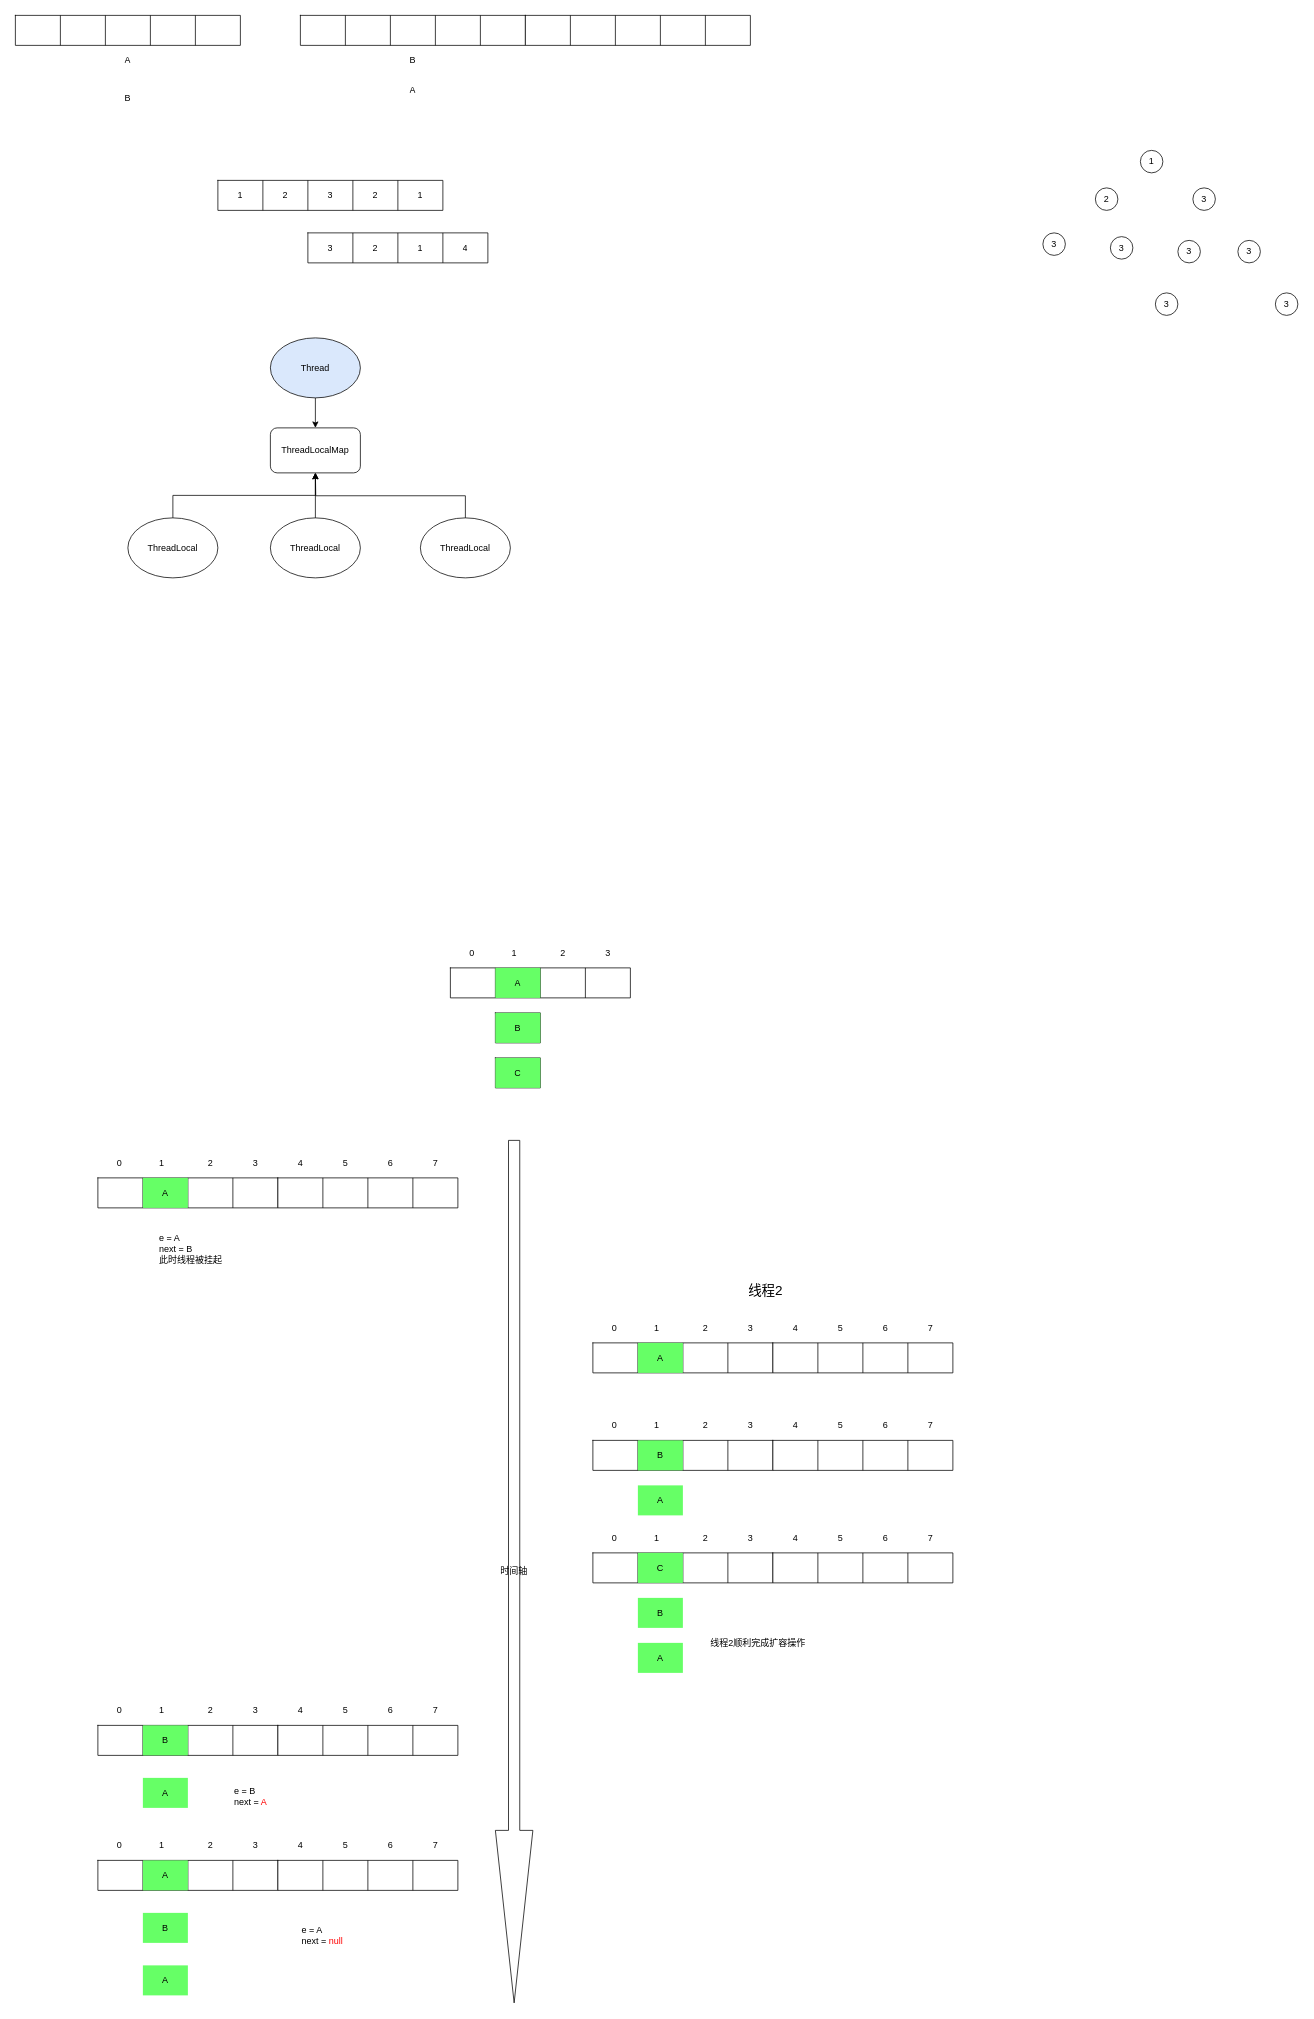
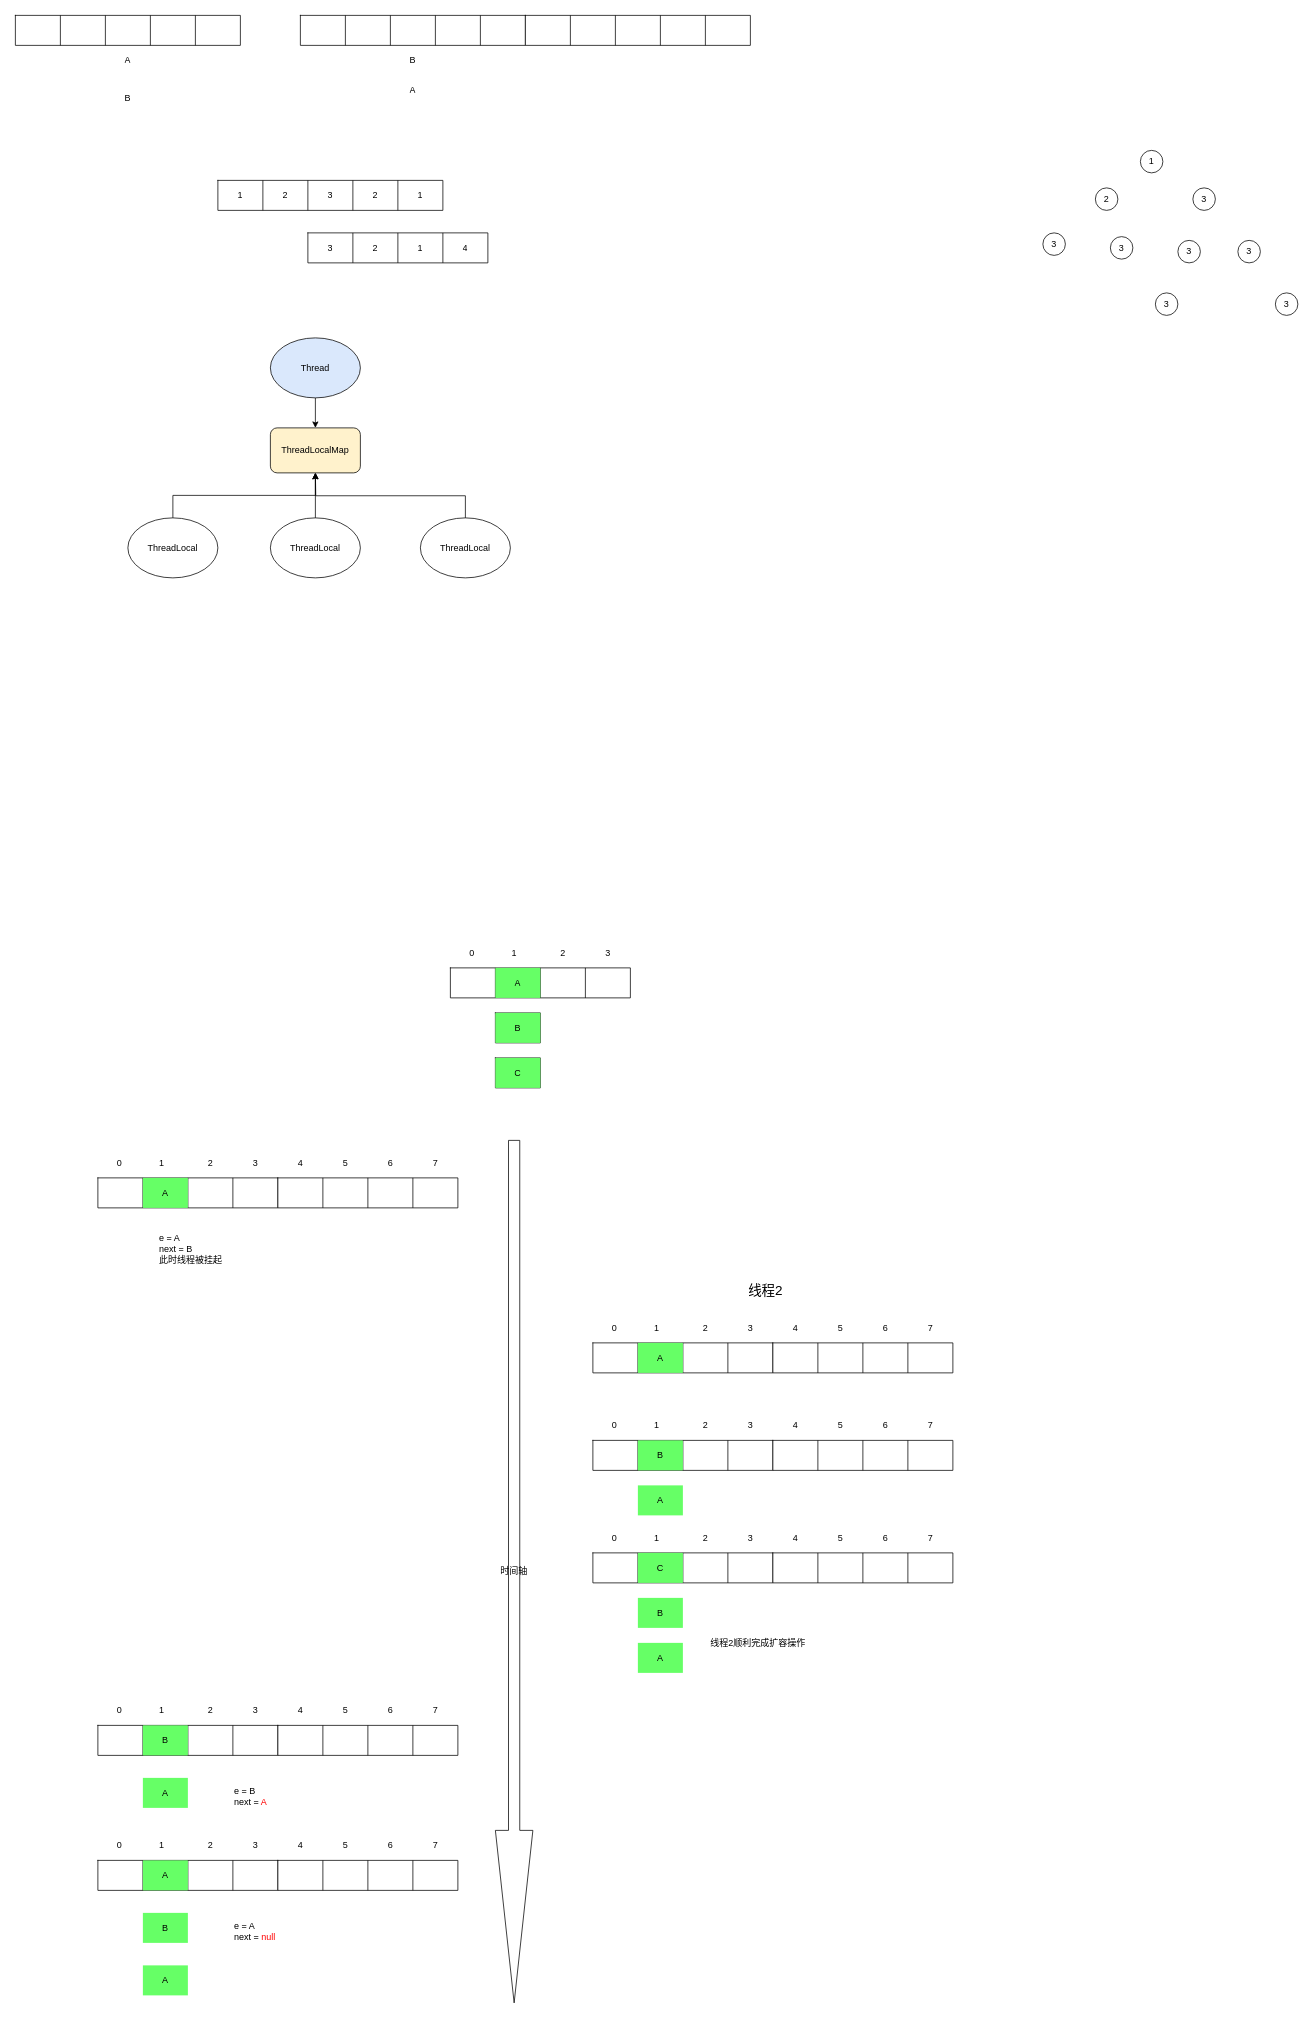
(315, 450) -> (315, 450)
(327, 1935) -> (259, 1932)
